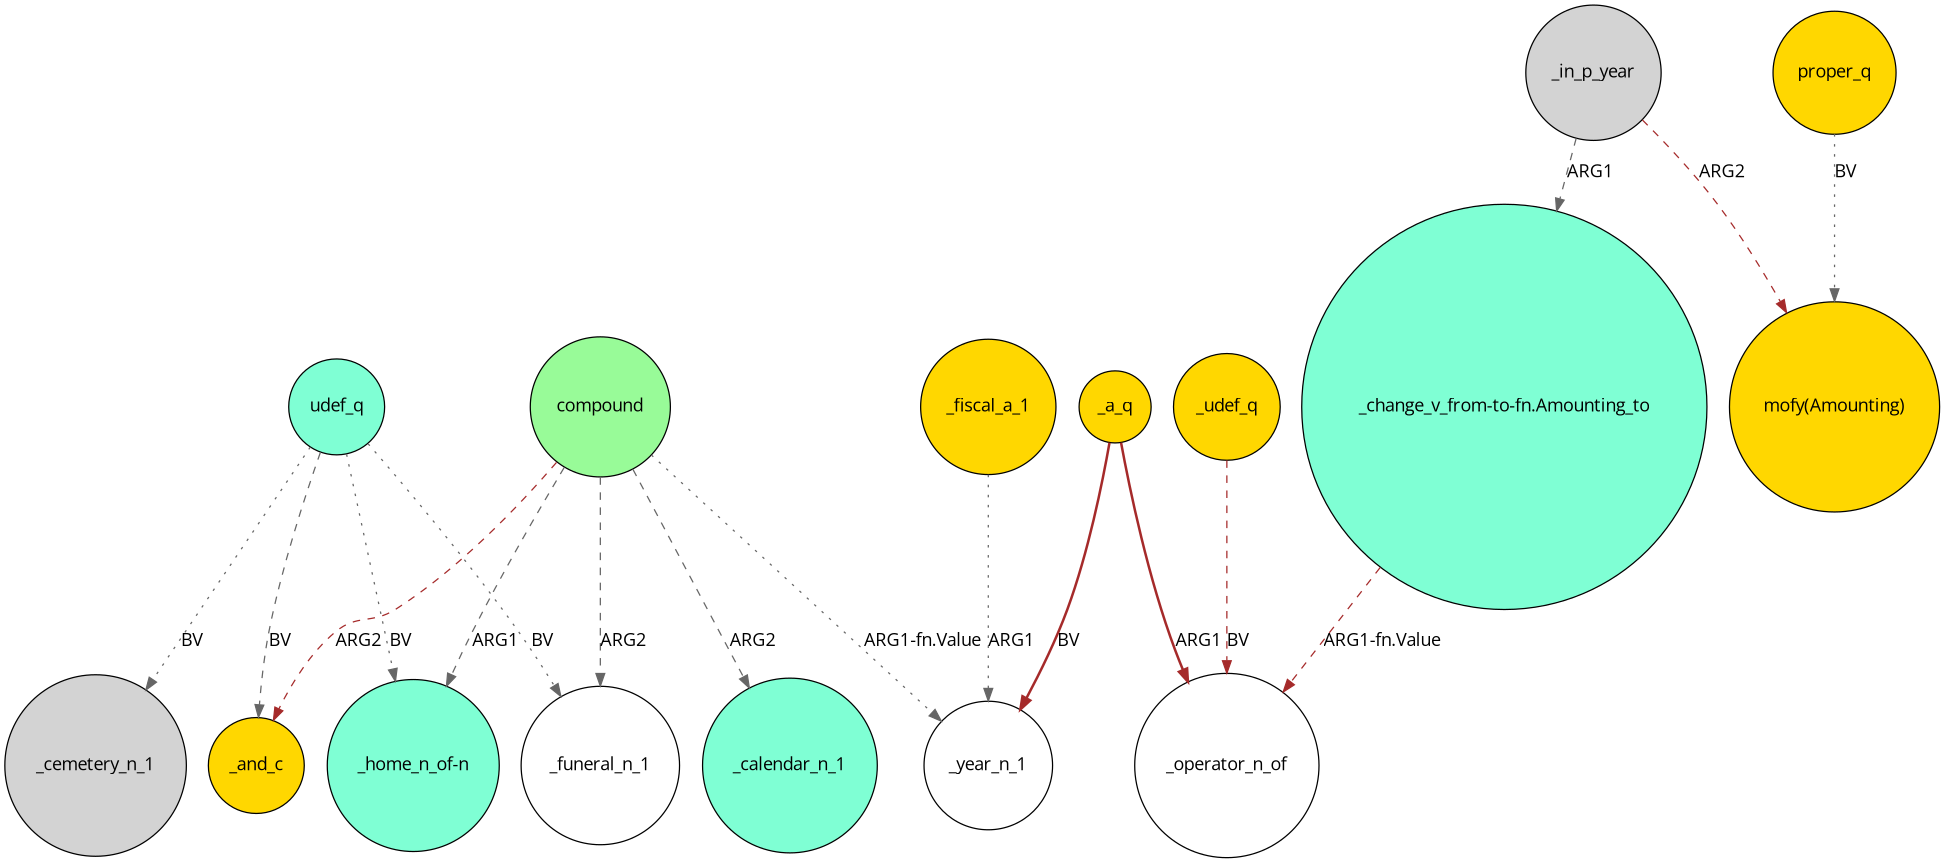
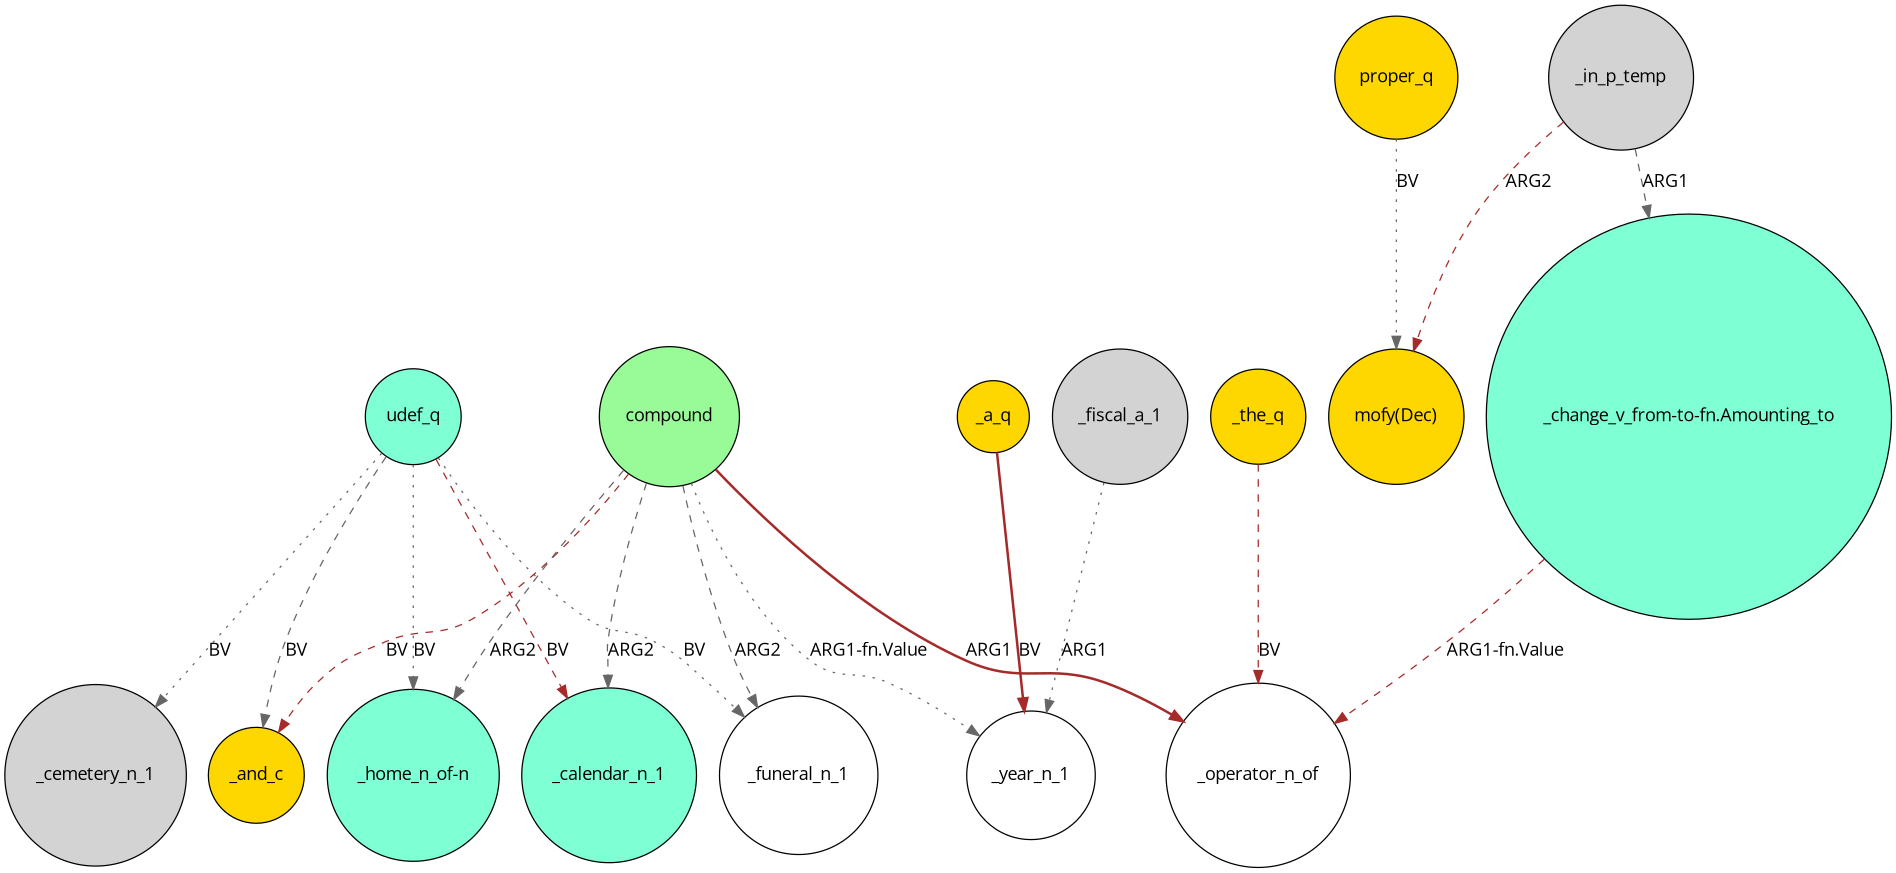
(1593, 73) -> (1621, 78)
(988, 407) -> (1120, 417)
(1227, 407) -> (1258, 417)
(1834, 407) -> (1396, 417)
(1147, 558) -> (921, 637)
none -> (499, 573)
(359, 641) -> (397, 651)
(495, 641) -> (513, 651)
